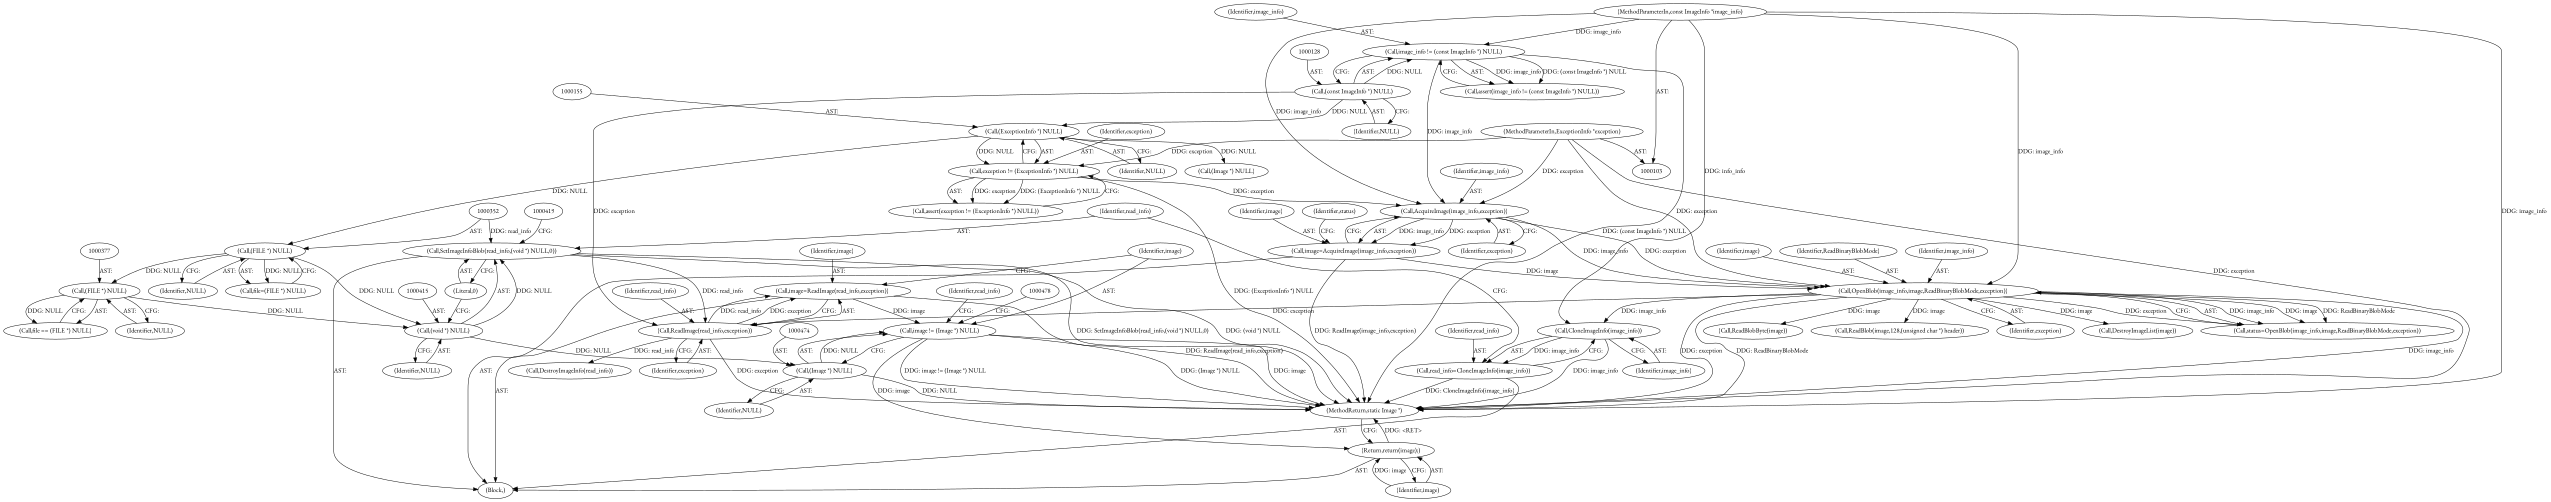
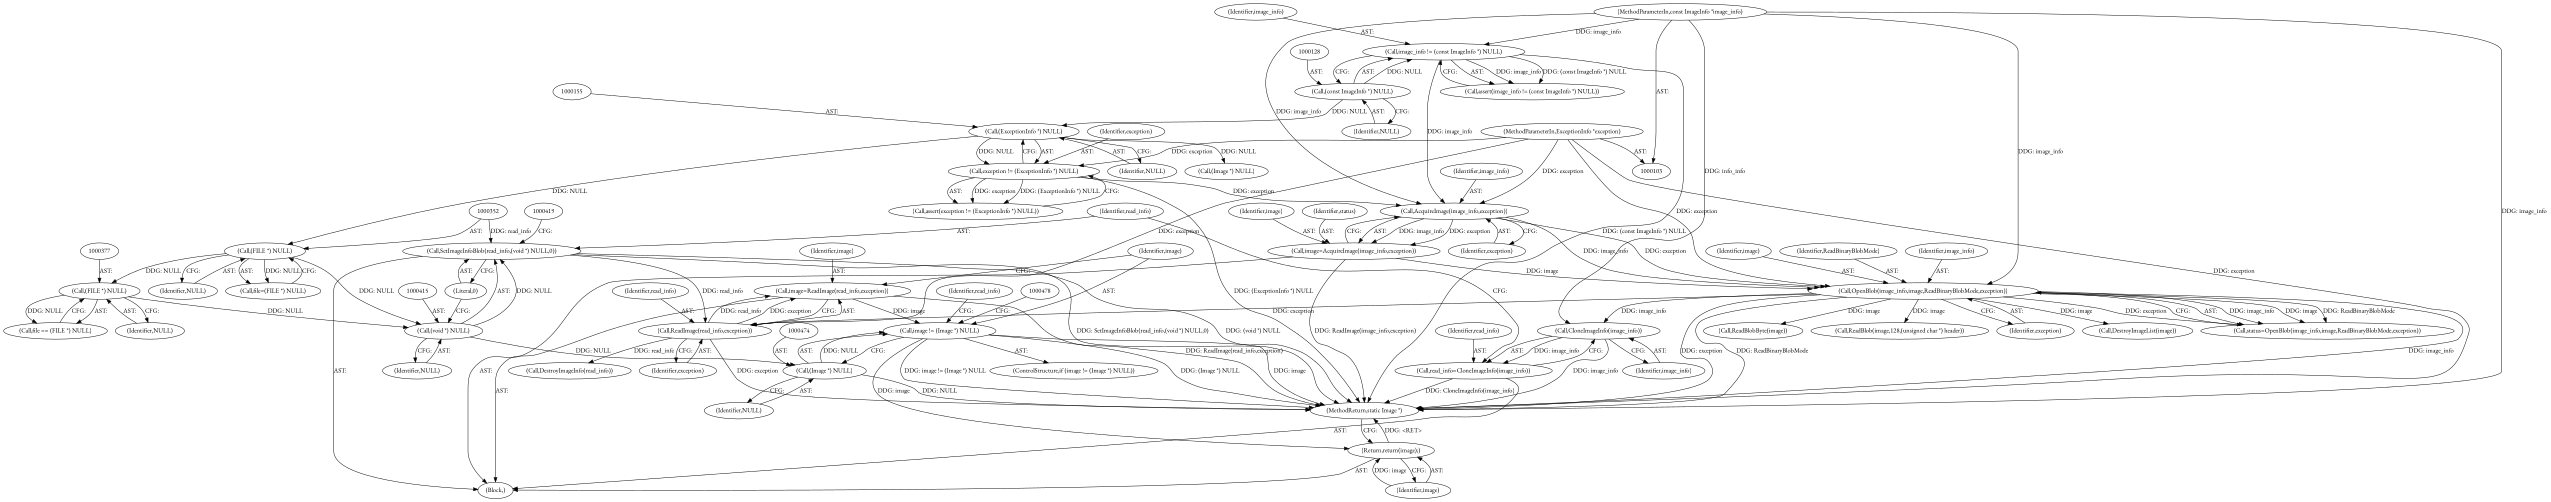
(830, 101) -> (1134, 238)
(1329, 231) -> (1329, 231)
none -> (1074, 371)
